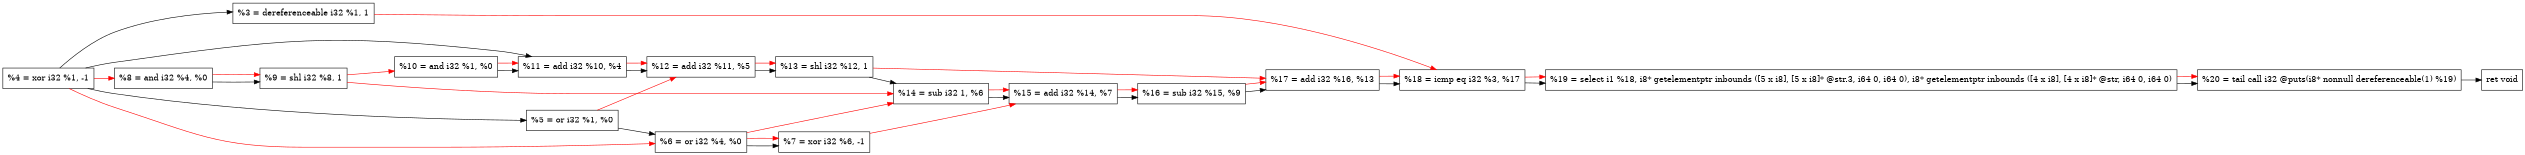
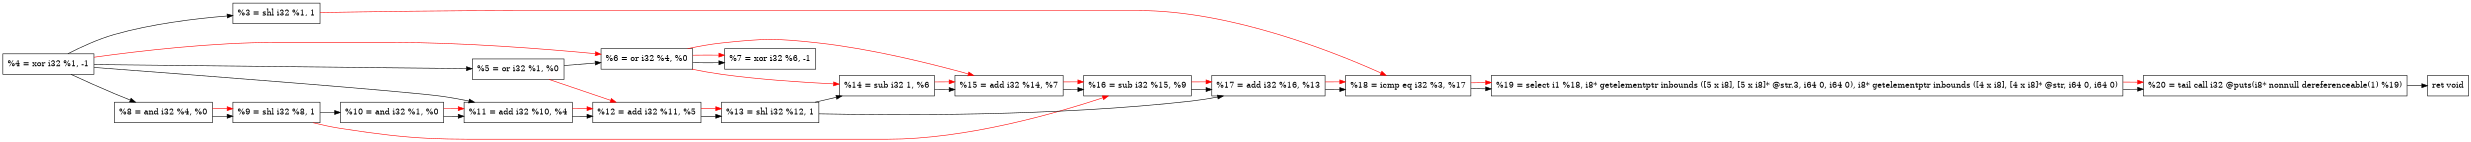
(304, 13) -> (276, 13)
(368, 73) -> (327, 112)
(1066, 73) -> (1019, 113)
(101, 78) -> (100, 88)
(617, 94) -> (710, 139)
(940, 120) -> (829, 44)
